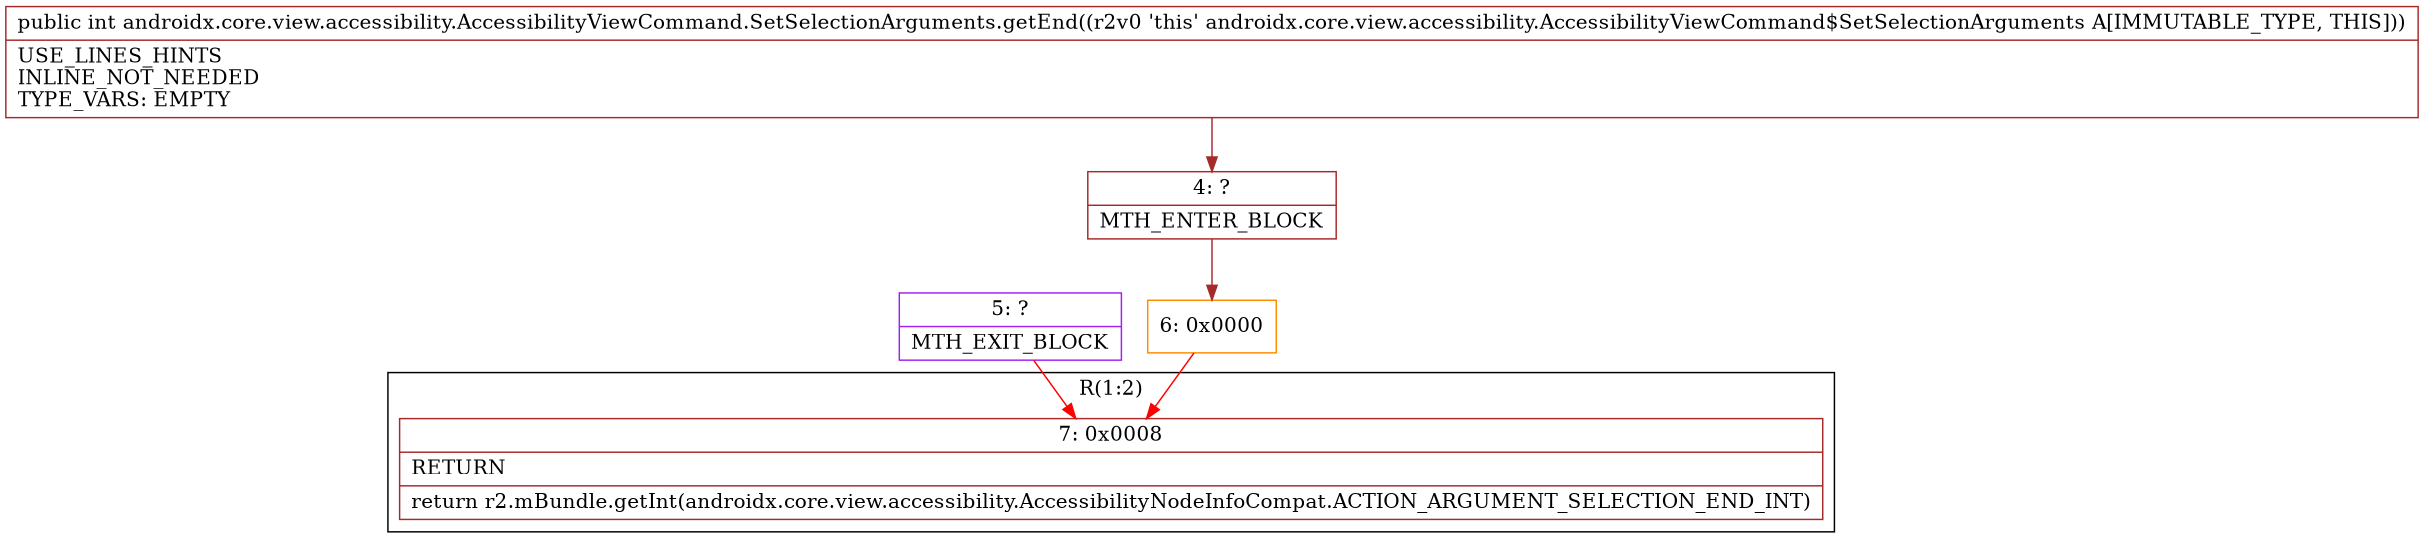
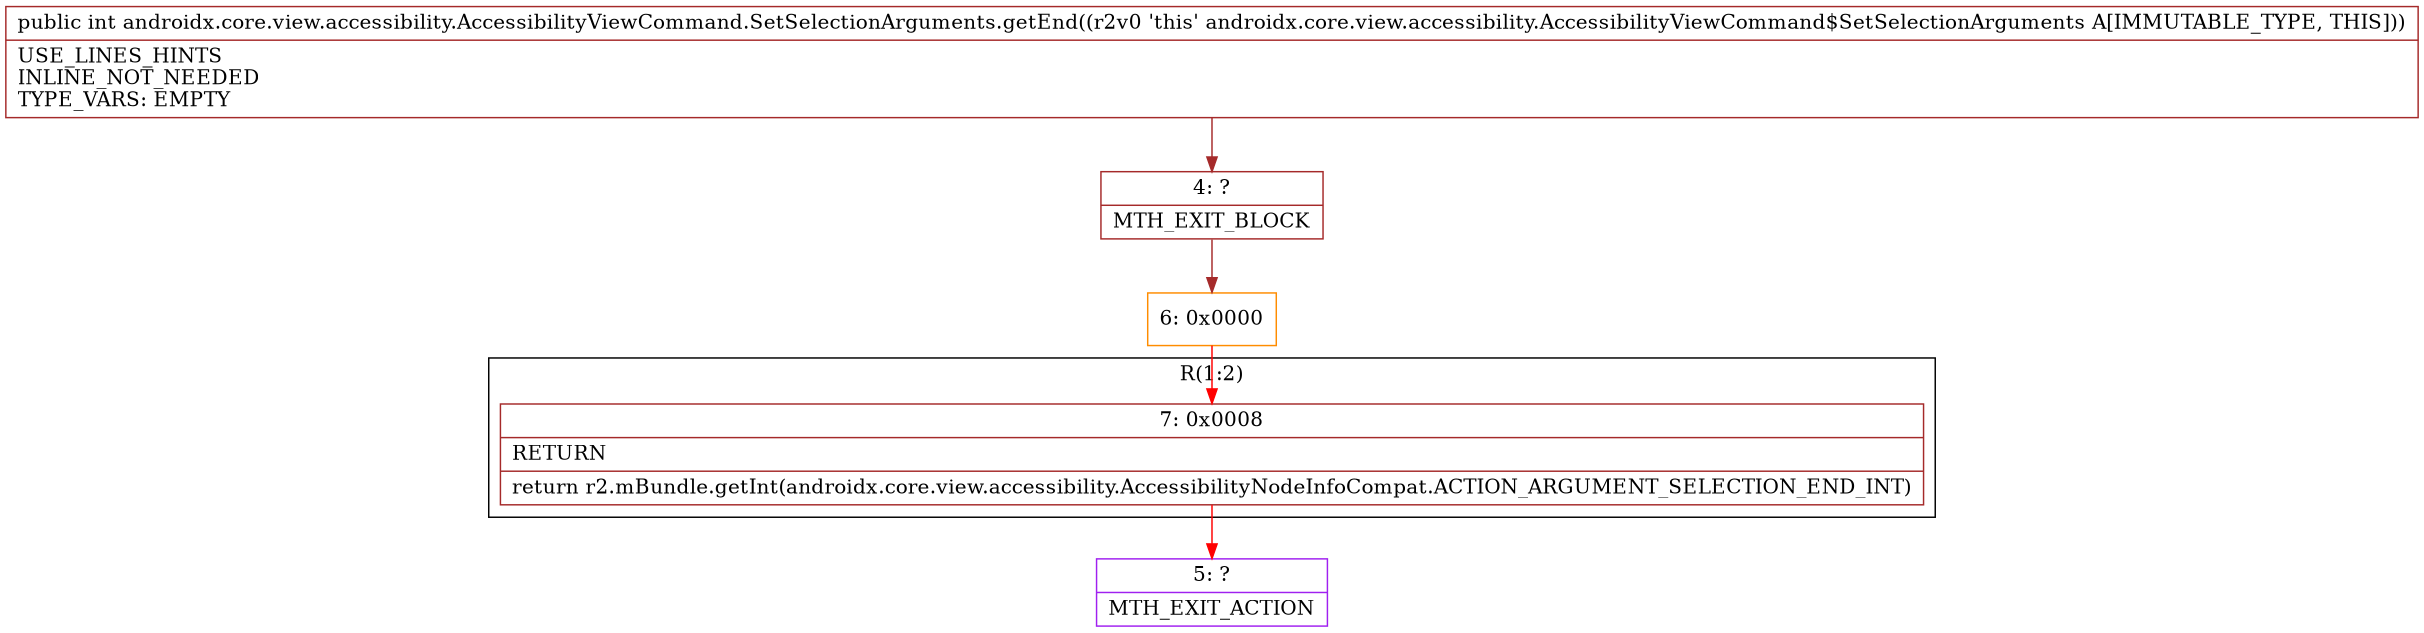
(1212, 221) -> (1212, 221)
(1010, 343) -> (1212, 609)
(1050, 383) -> (1212, 526)
